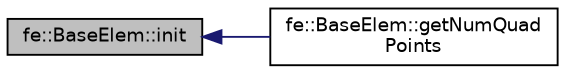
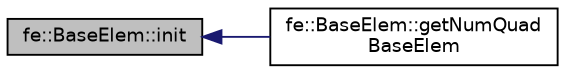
(414, 37) -> (414, 37)
